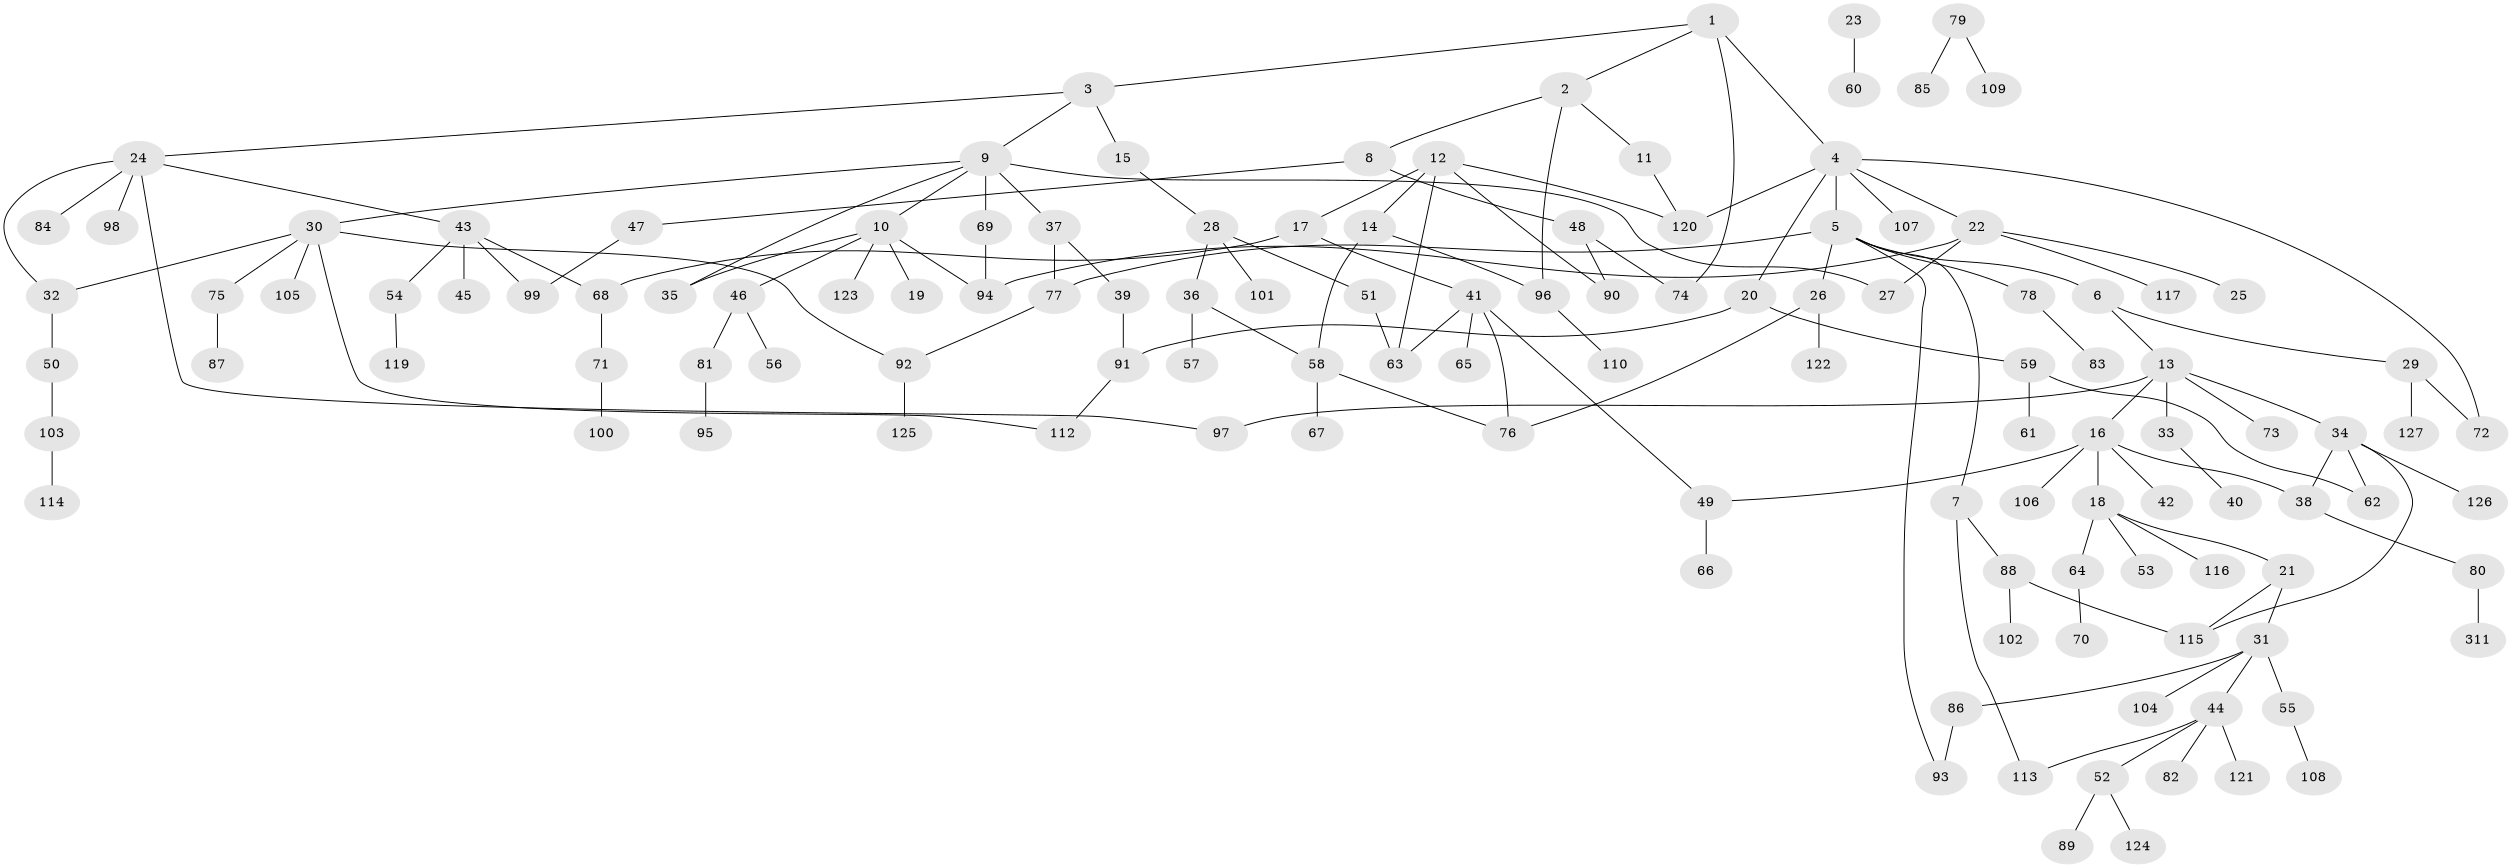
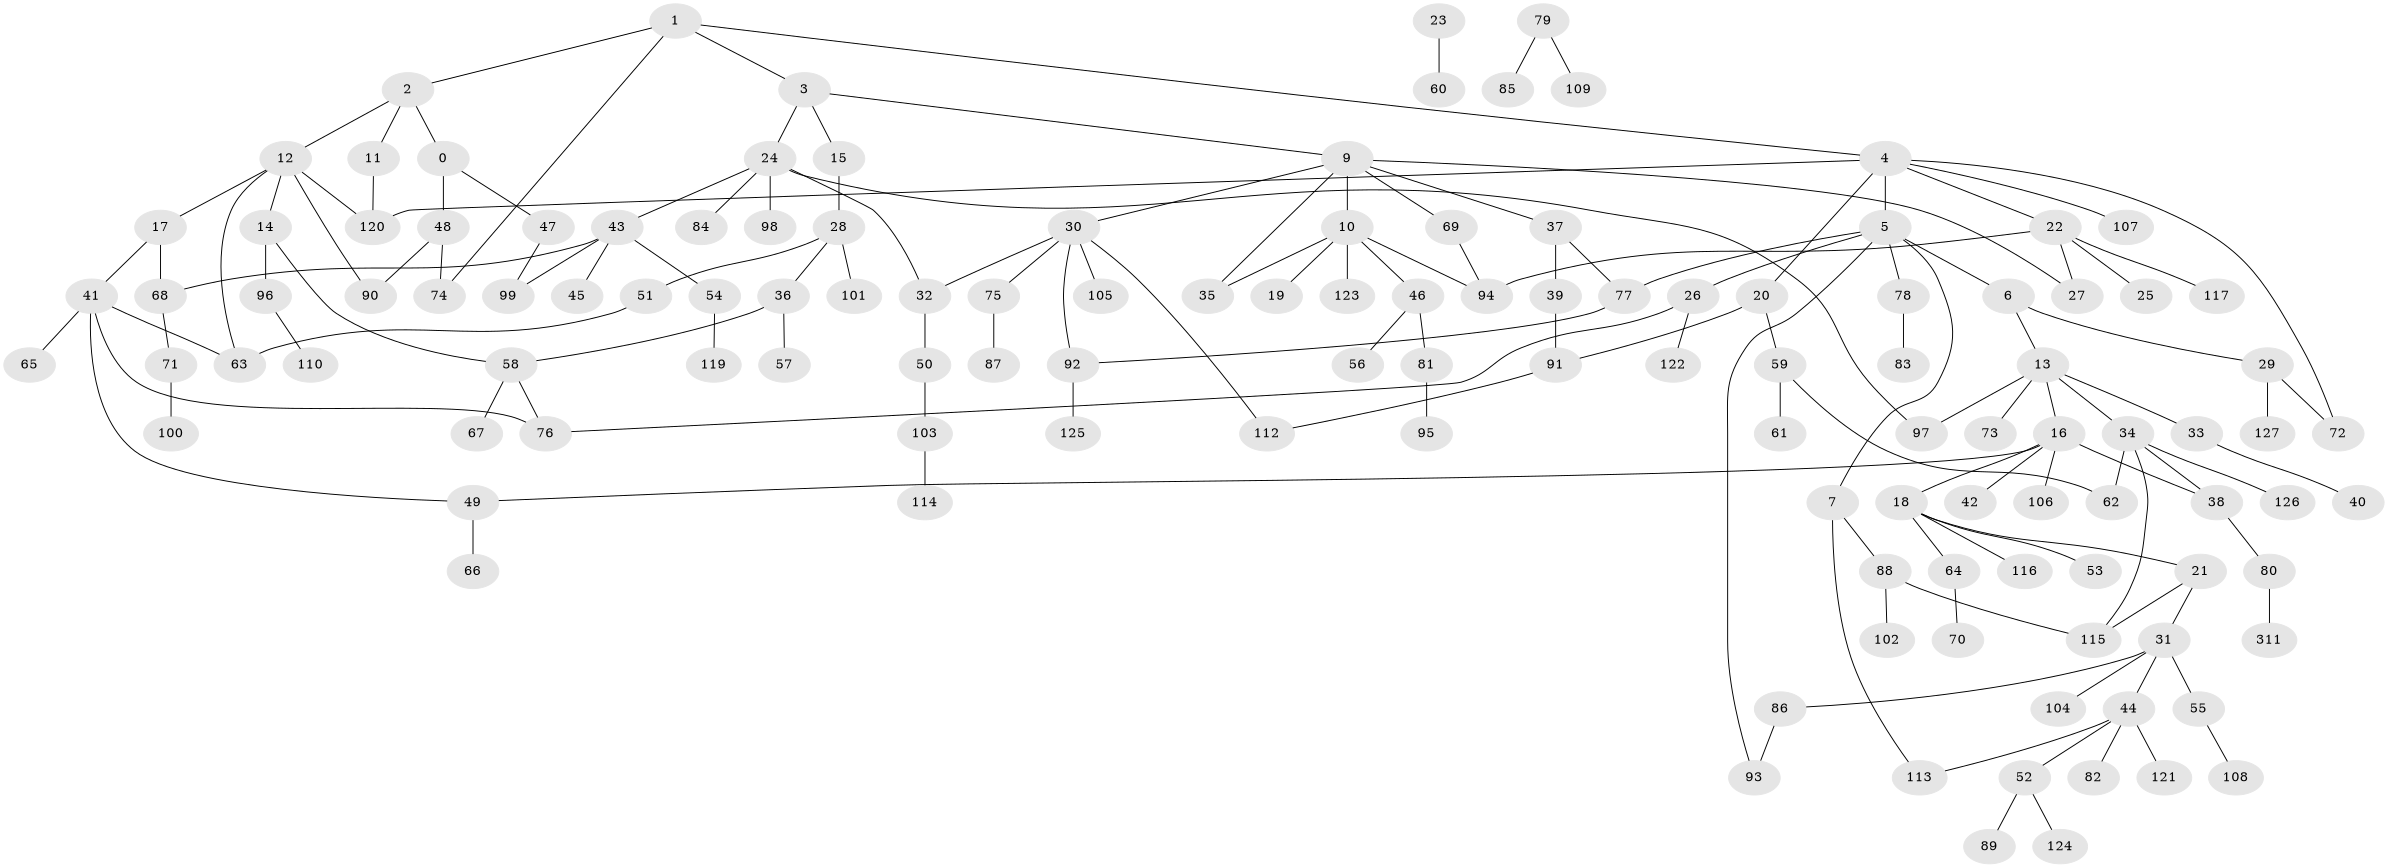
(1370, 159) -> (443, 159)
(1545, 201) -> (347, 124)
